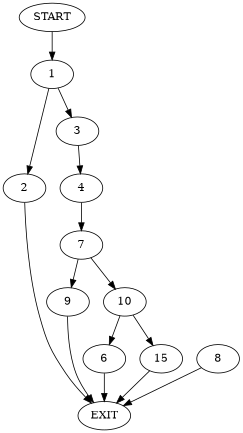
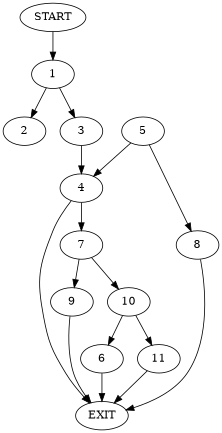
none -> (143, 131)
(37, 306) -> (41, 301)
(161, 359) -> (159, 359)
